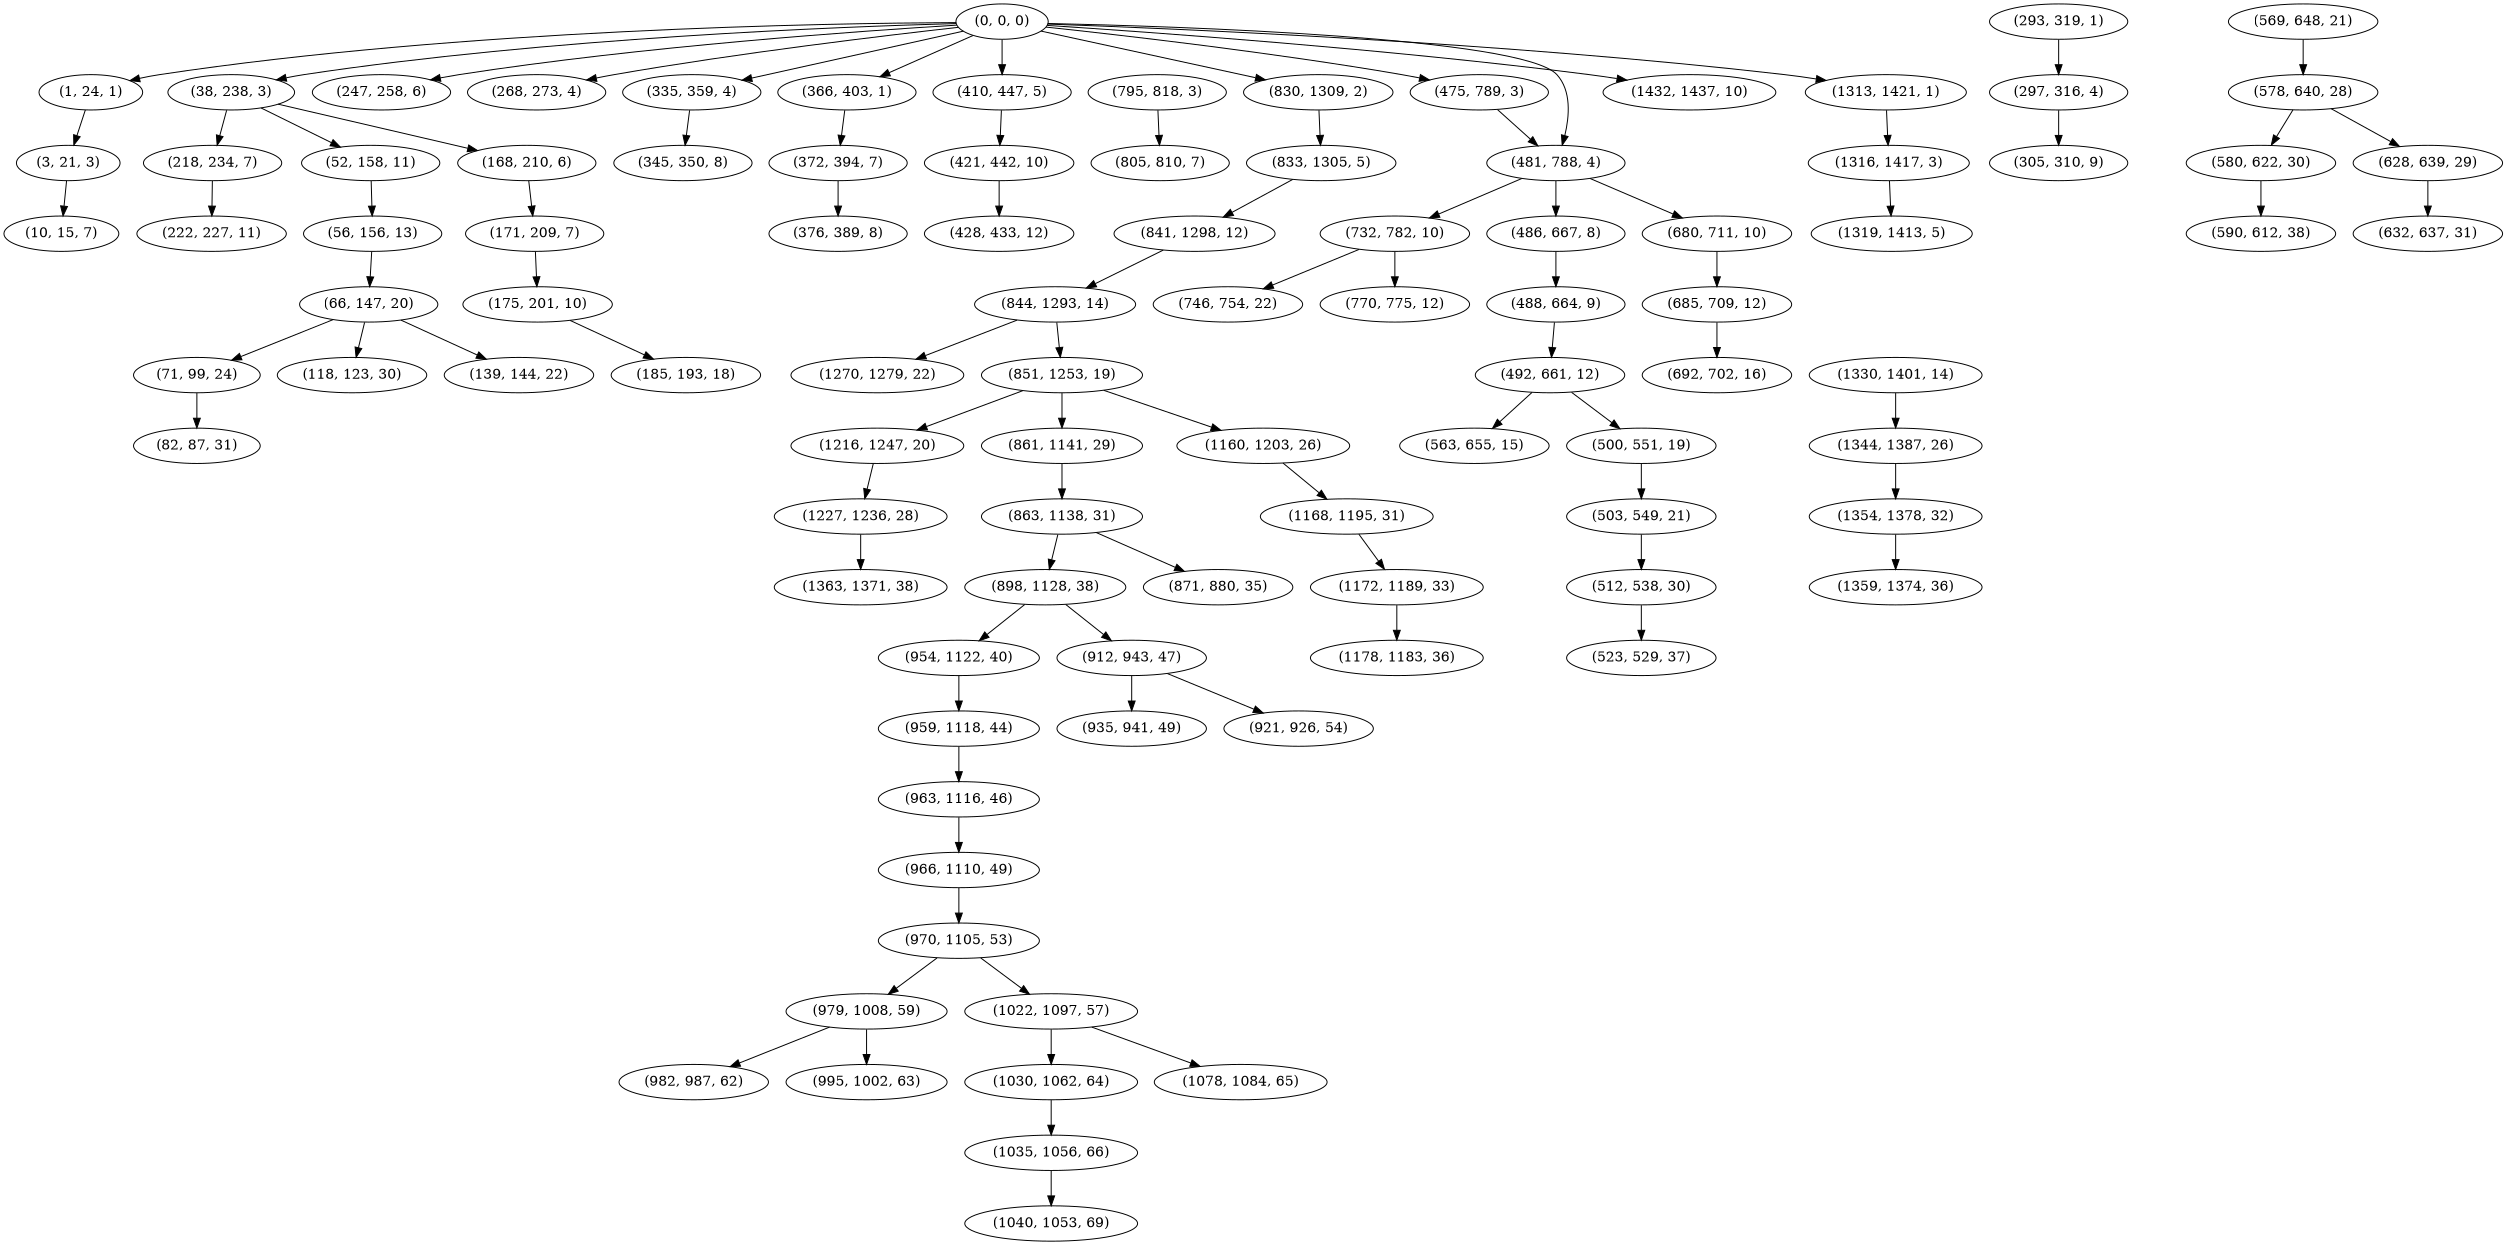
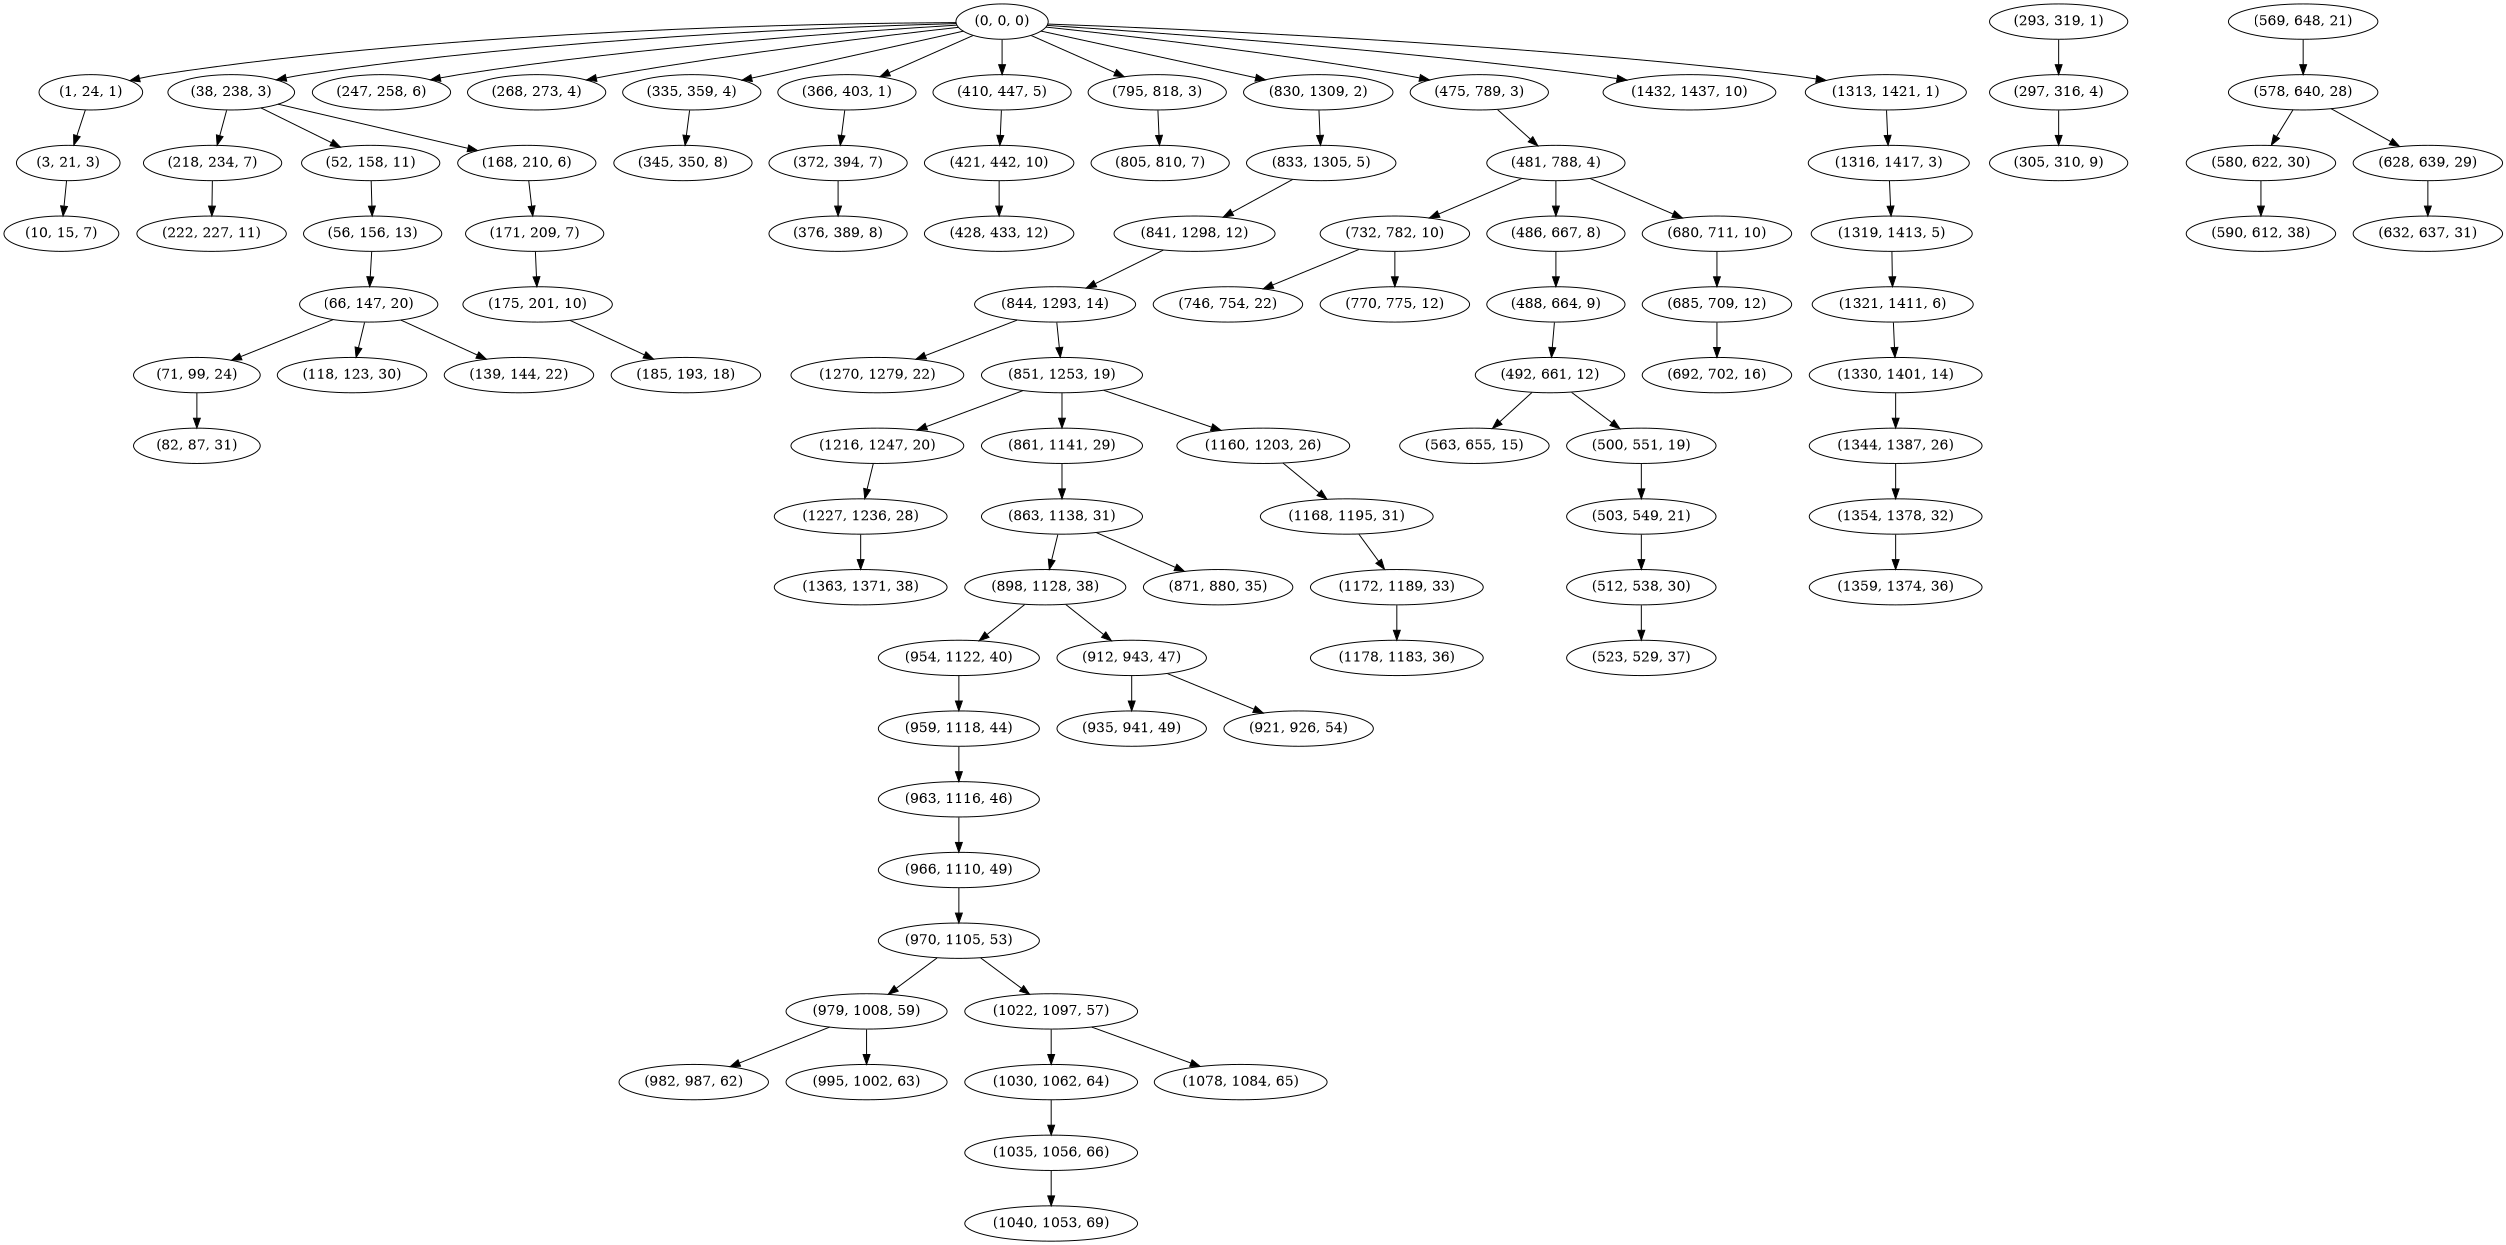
(1336, 36) -> (1073, 54)
none -> (1893, 304)
